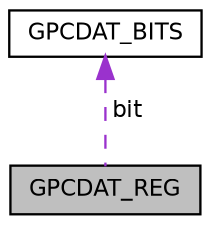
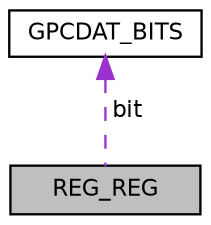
(105, 190) -> (105, 190)
